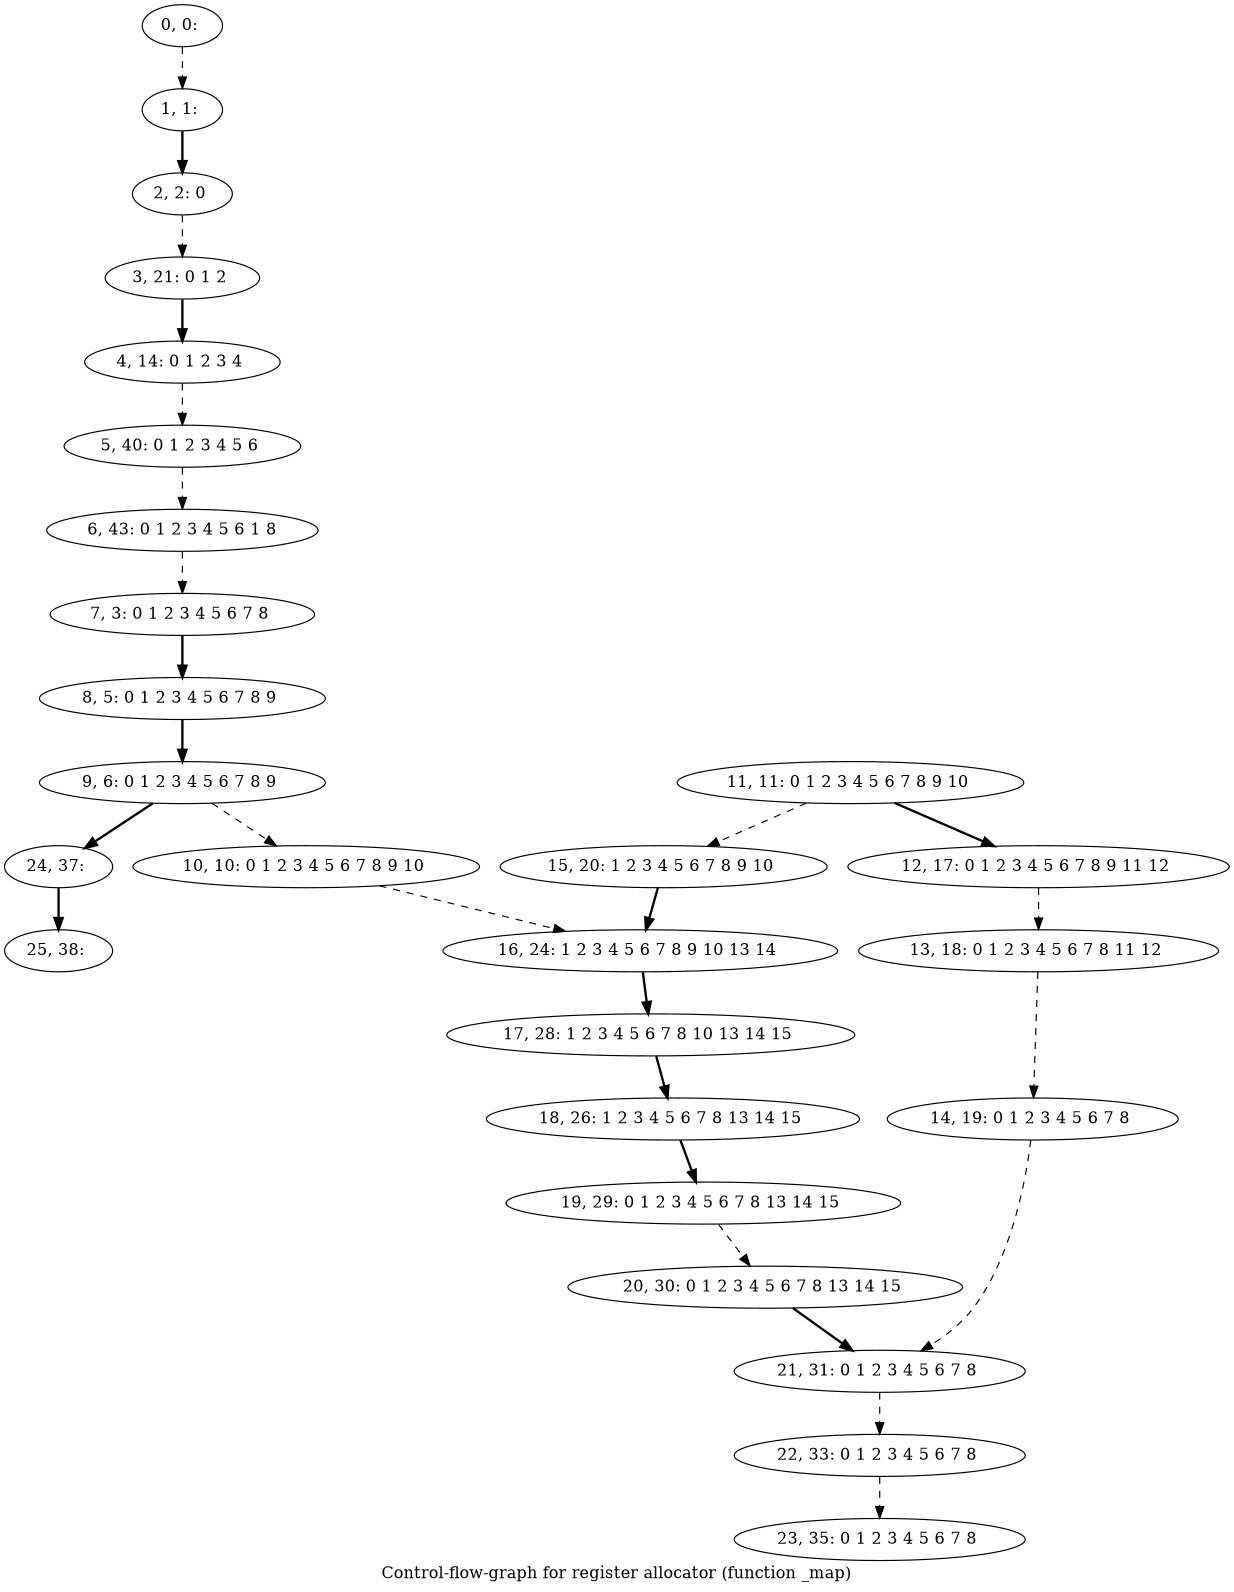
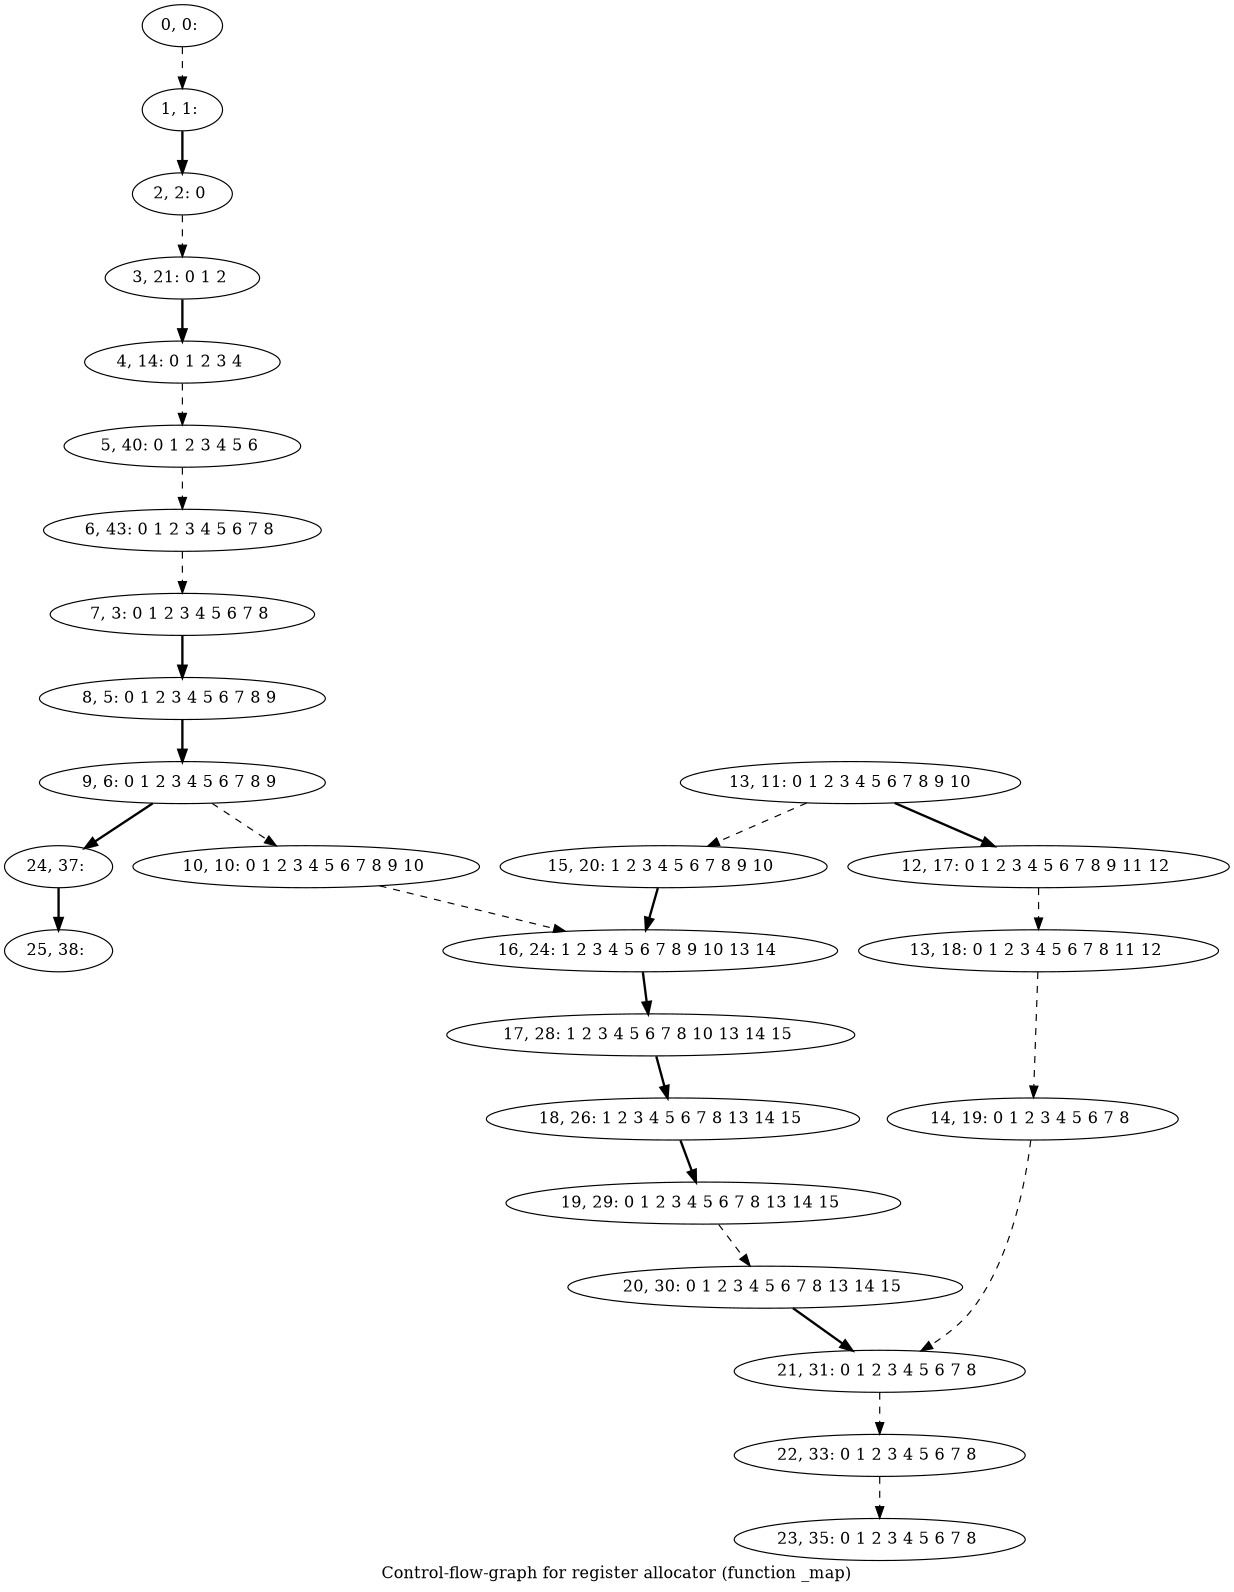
(182, 530) -> (182, 530)
(851, 783) -> (851, 783)
